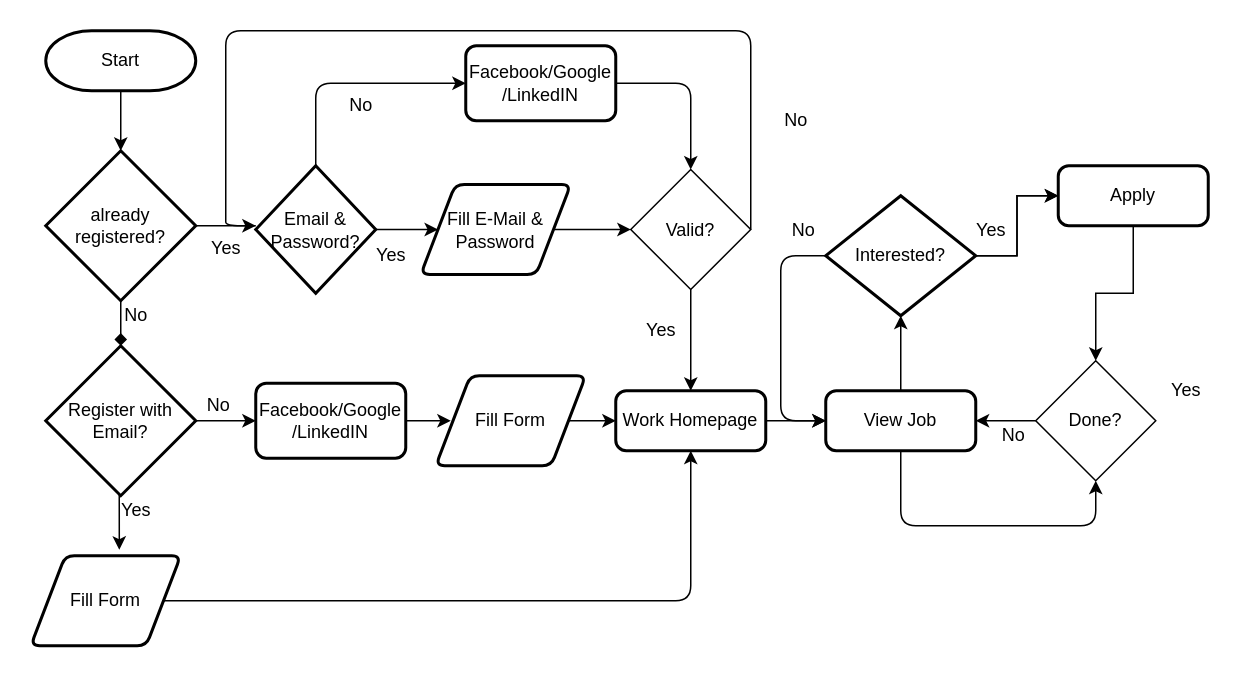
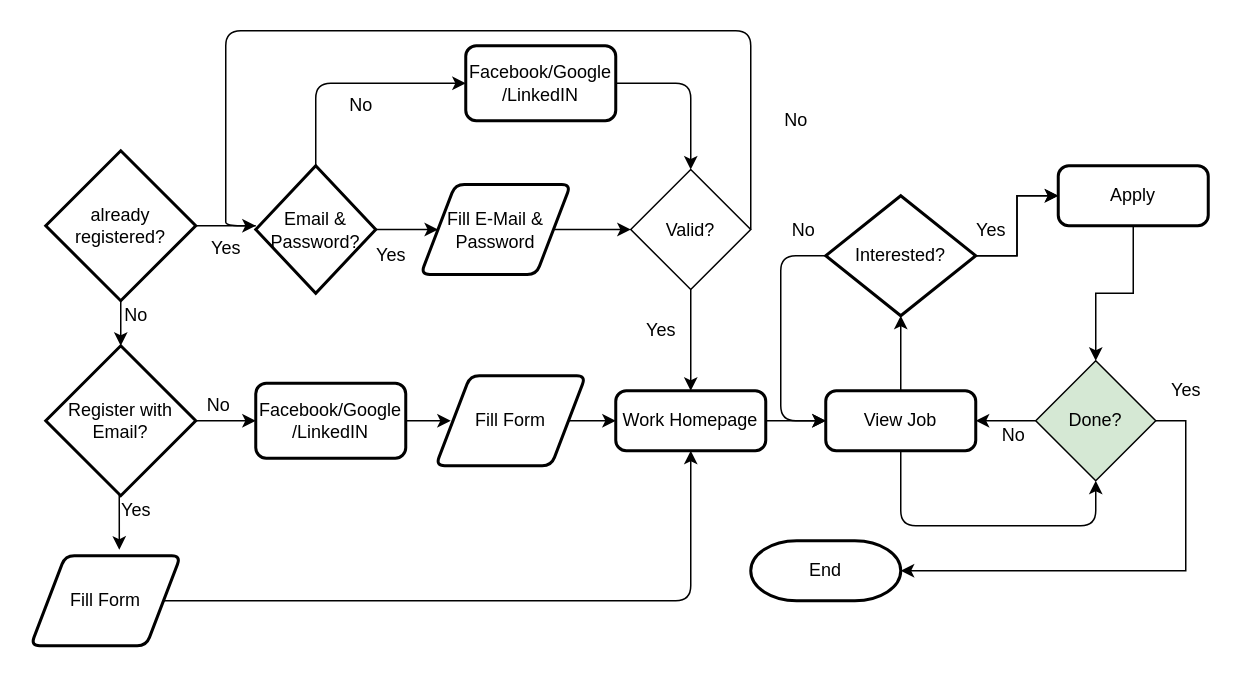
(121, 61) -> none
(121, 116) -> none
(121, 333) -> (121, 334)
(1096, 421) -> (1096, 421)
none -> (826, 571)
none -> (1139, 571)
